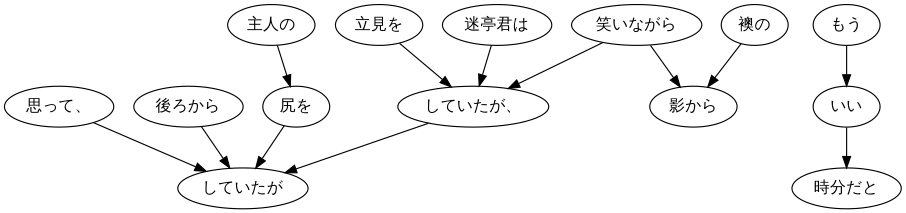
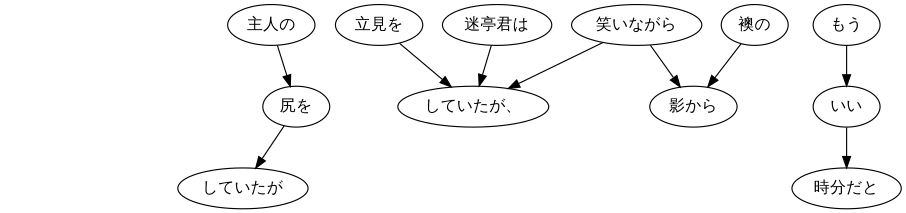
(59, 107) -> none
(188, 107) -> none
(362, 146) -> none
